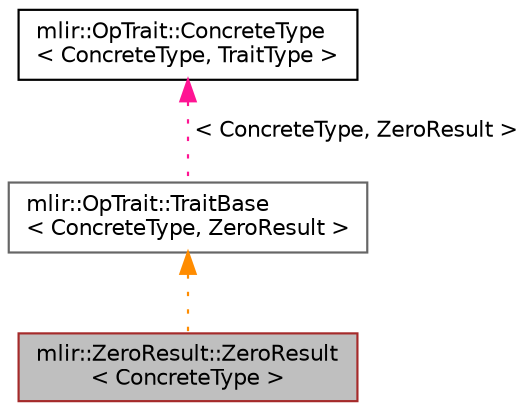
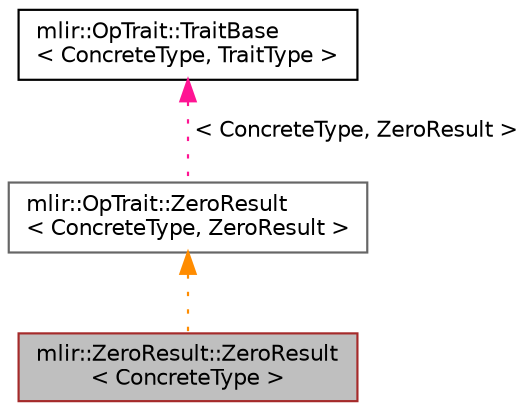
(188, 45) -> (188, 45)
(188, 218) -> (188, 218)
